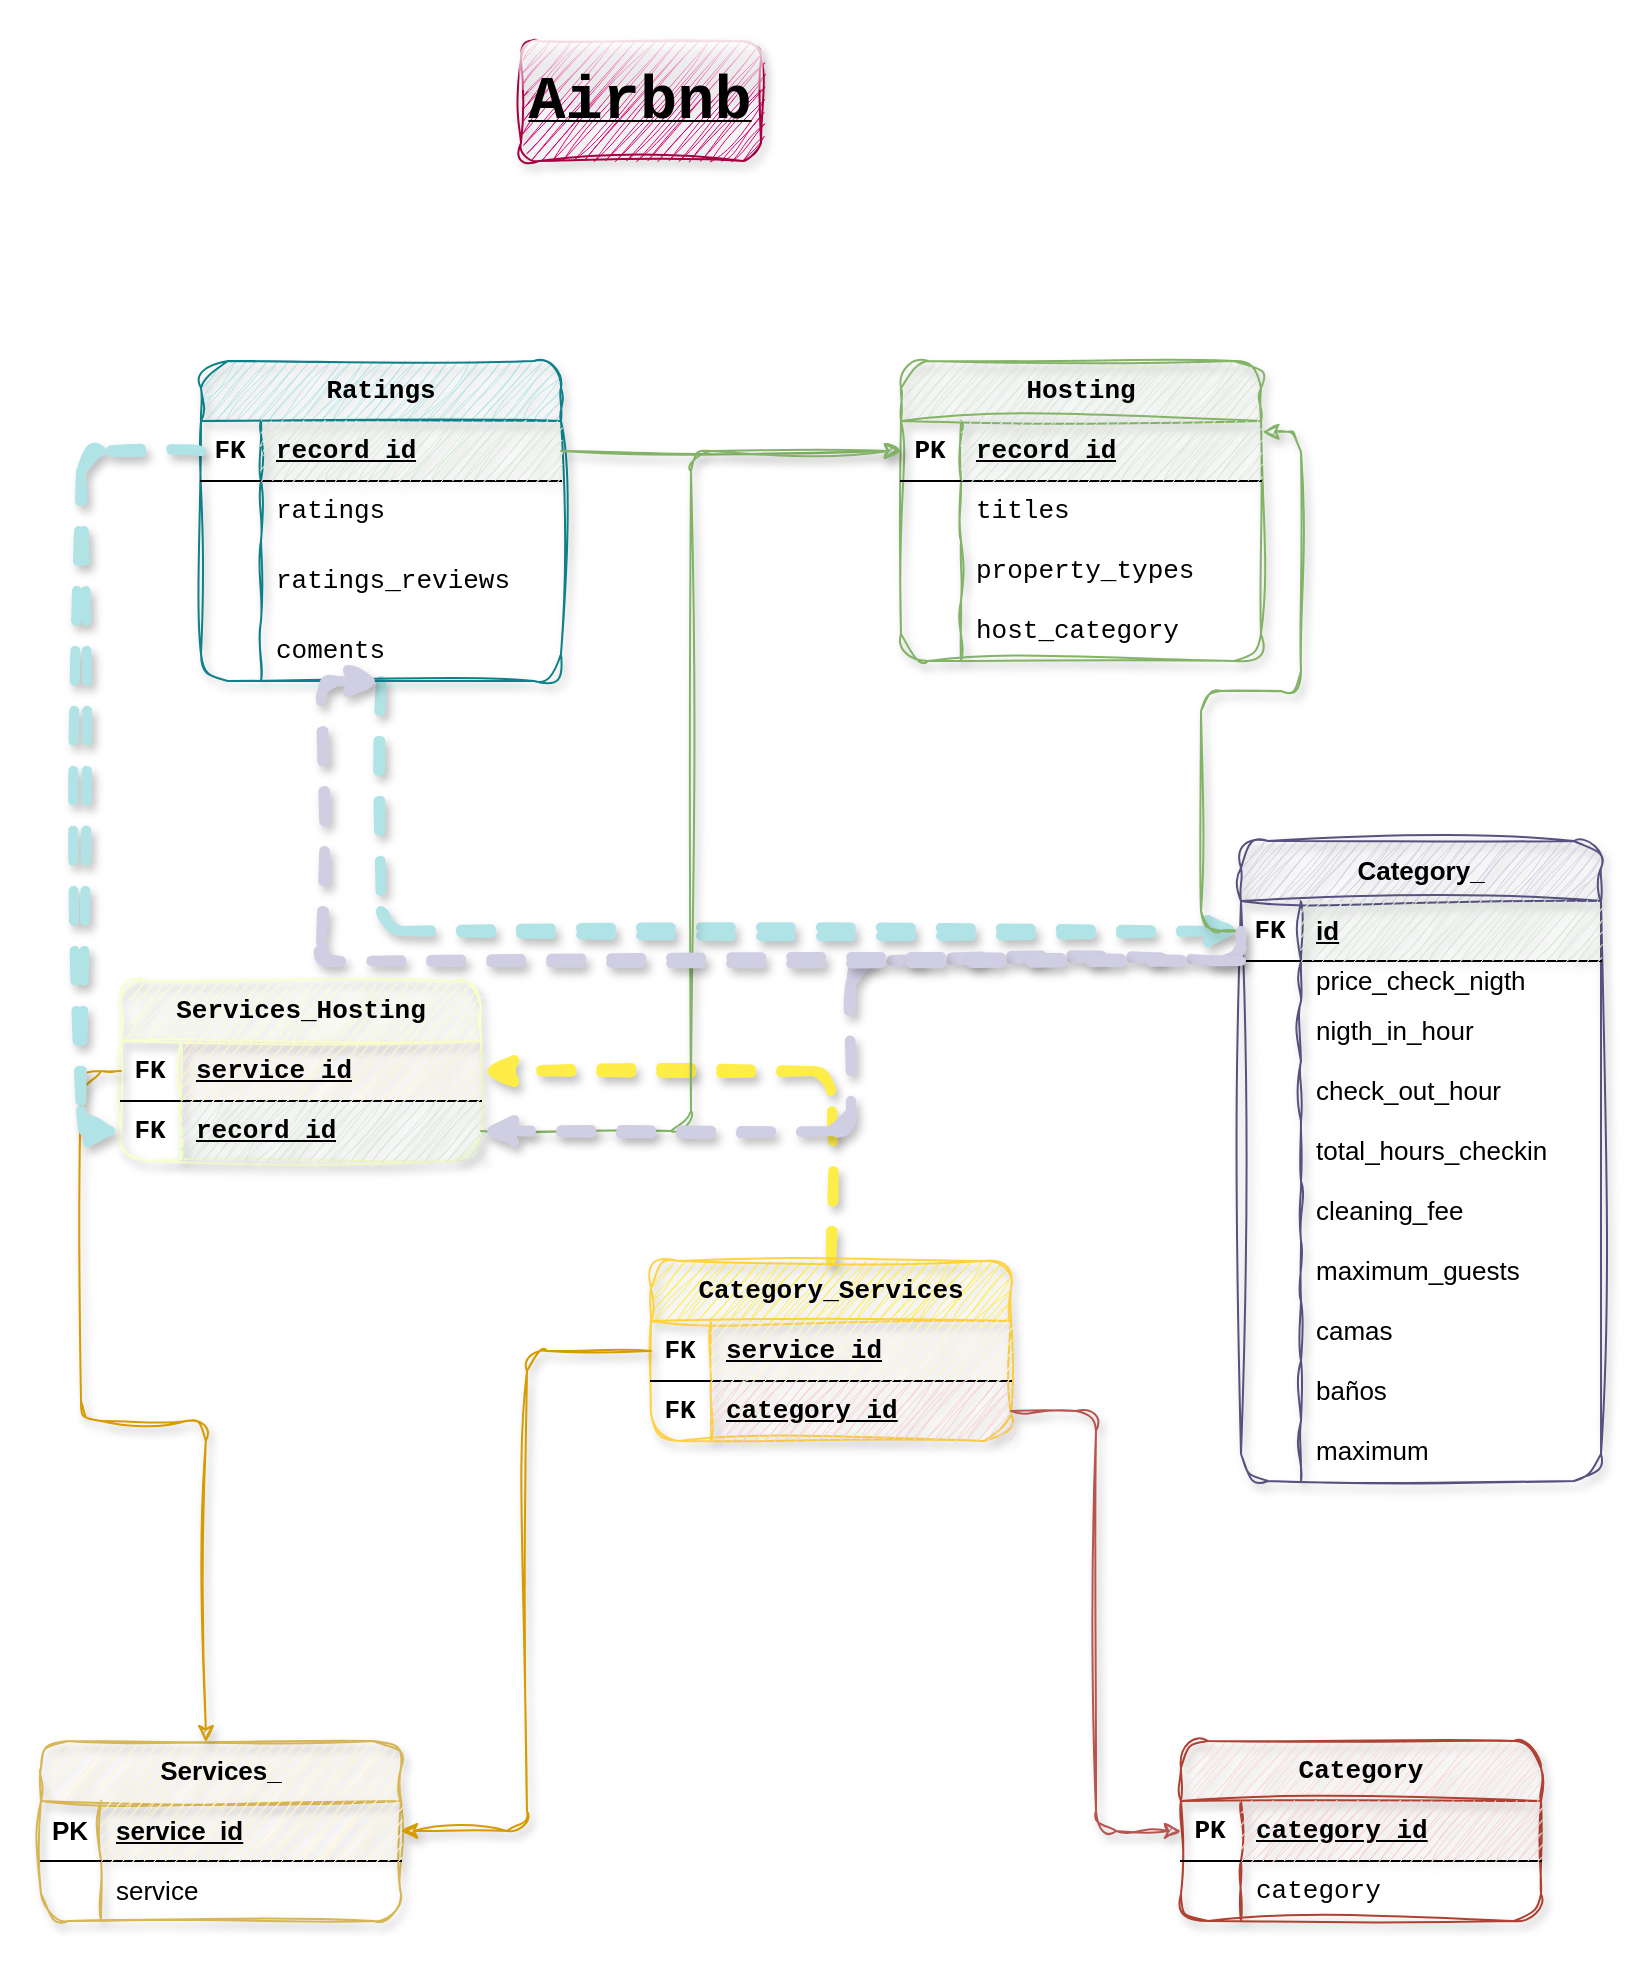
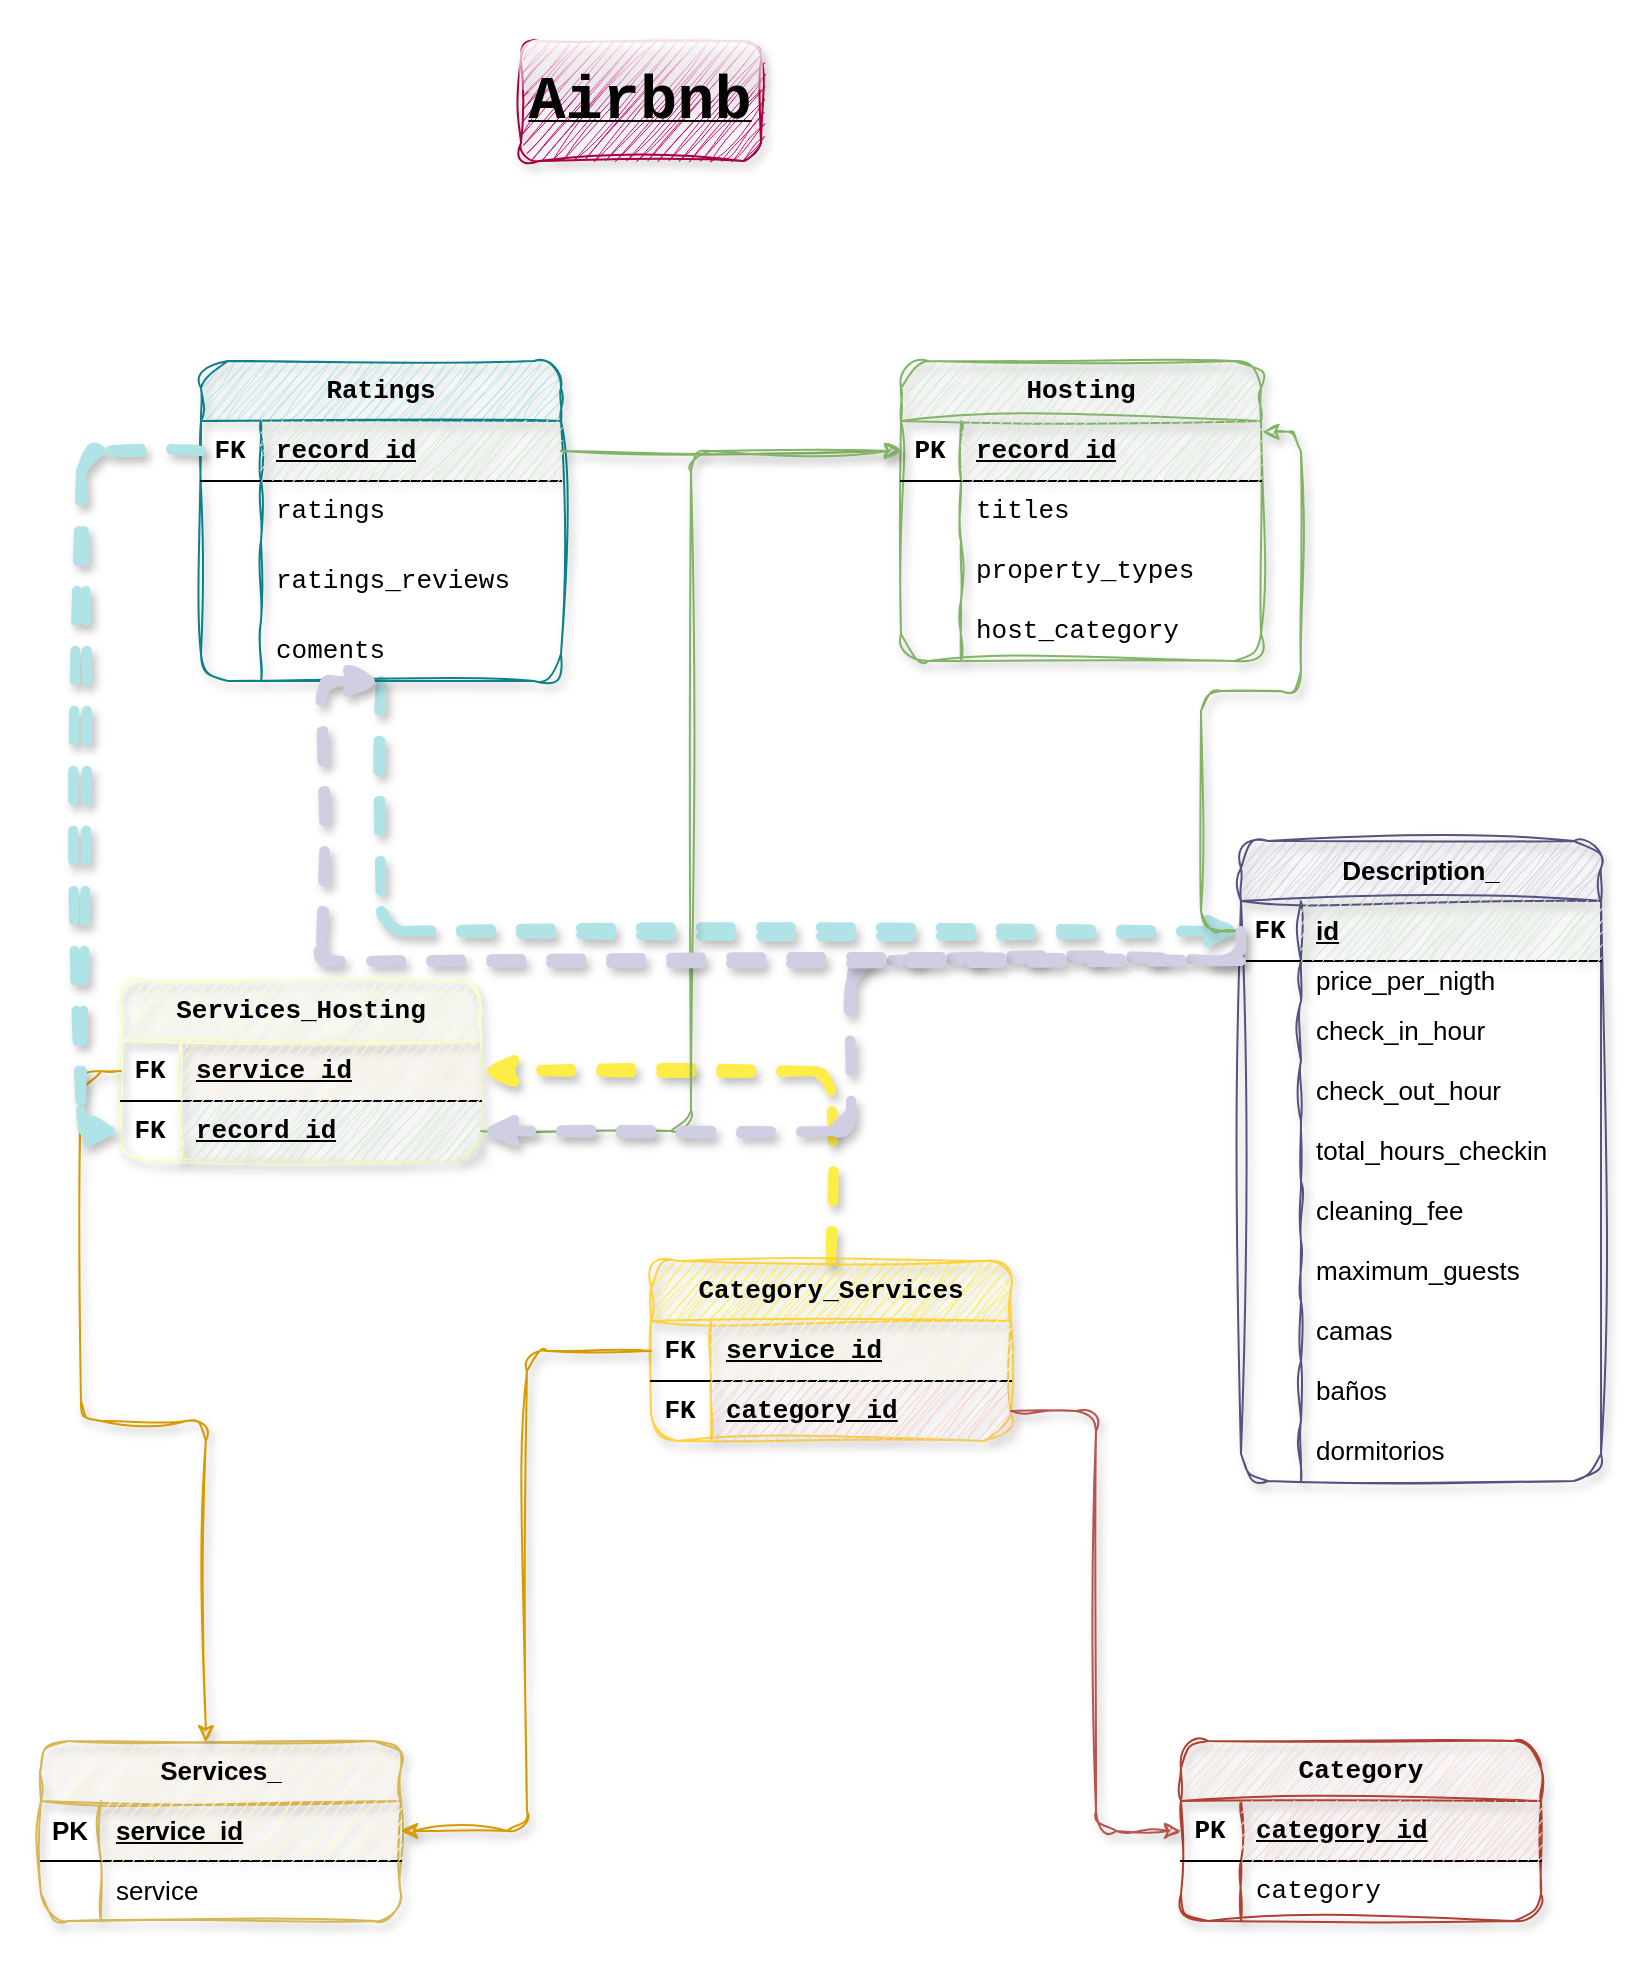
(1422, 871) -> (1422, 871)
(1434, 981) -> (1419, 981)
(1405, 1031) -> (1408, 1031)
(1365, 1451) -> (1390, 1451)
